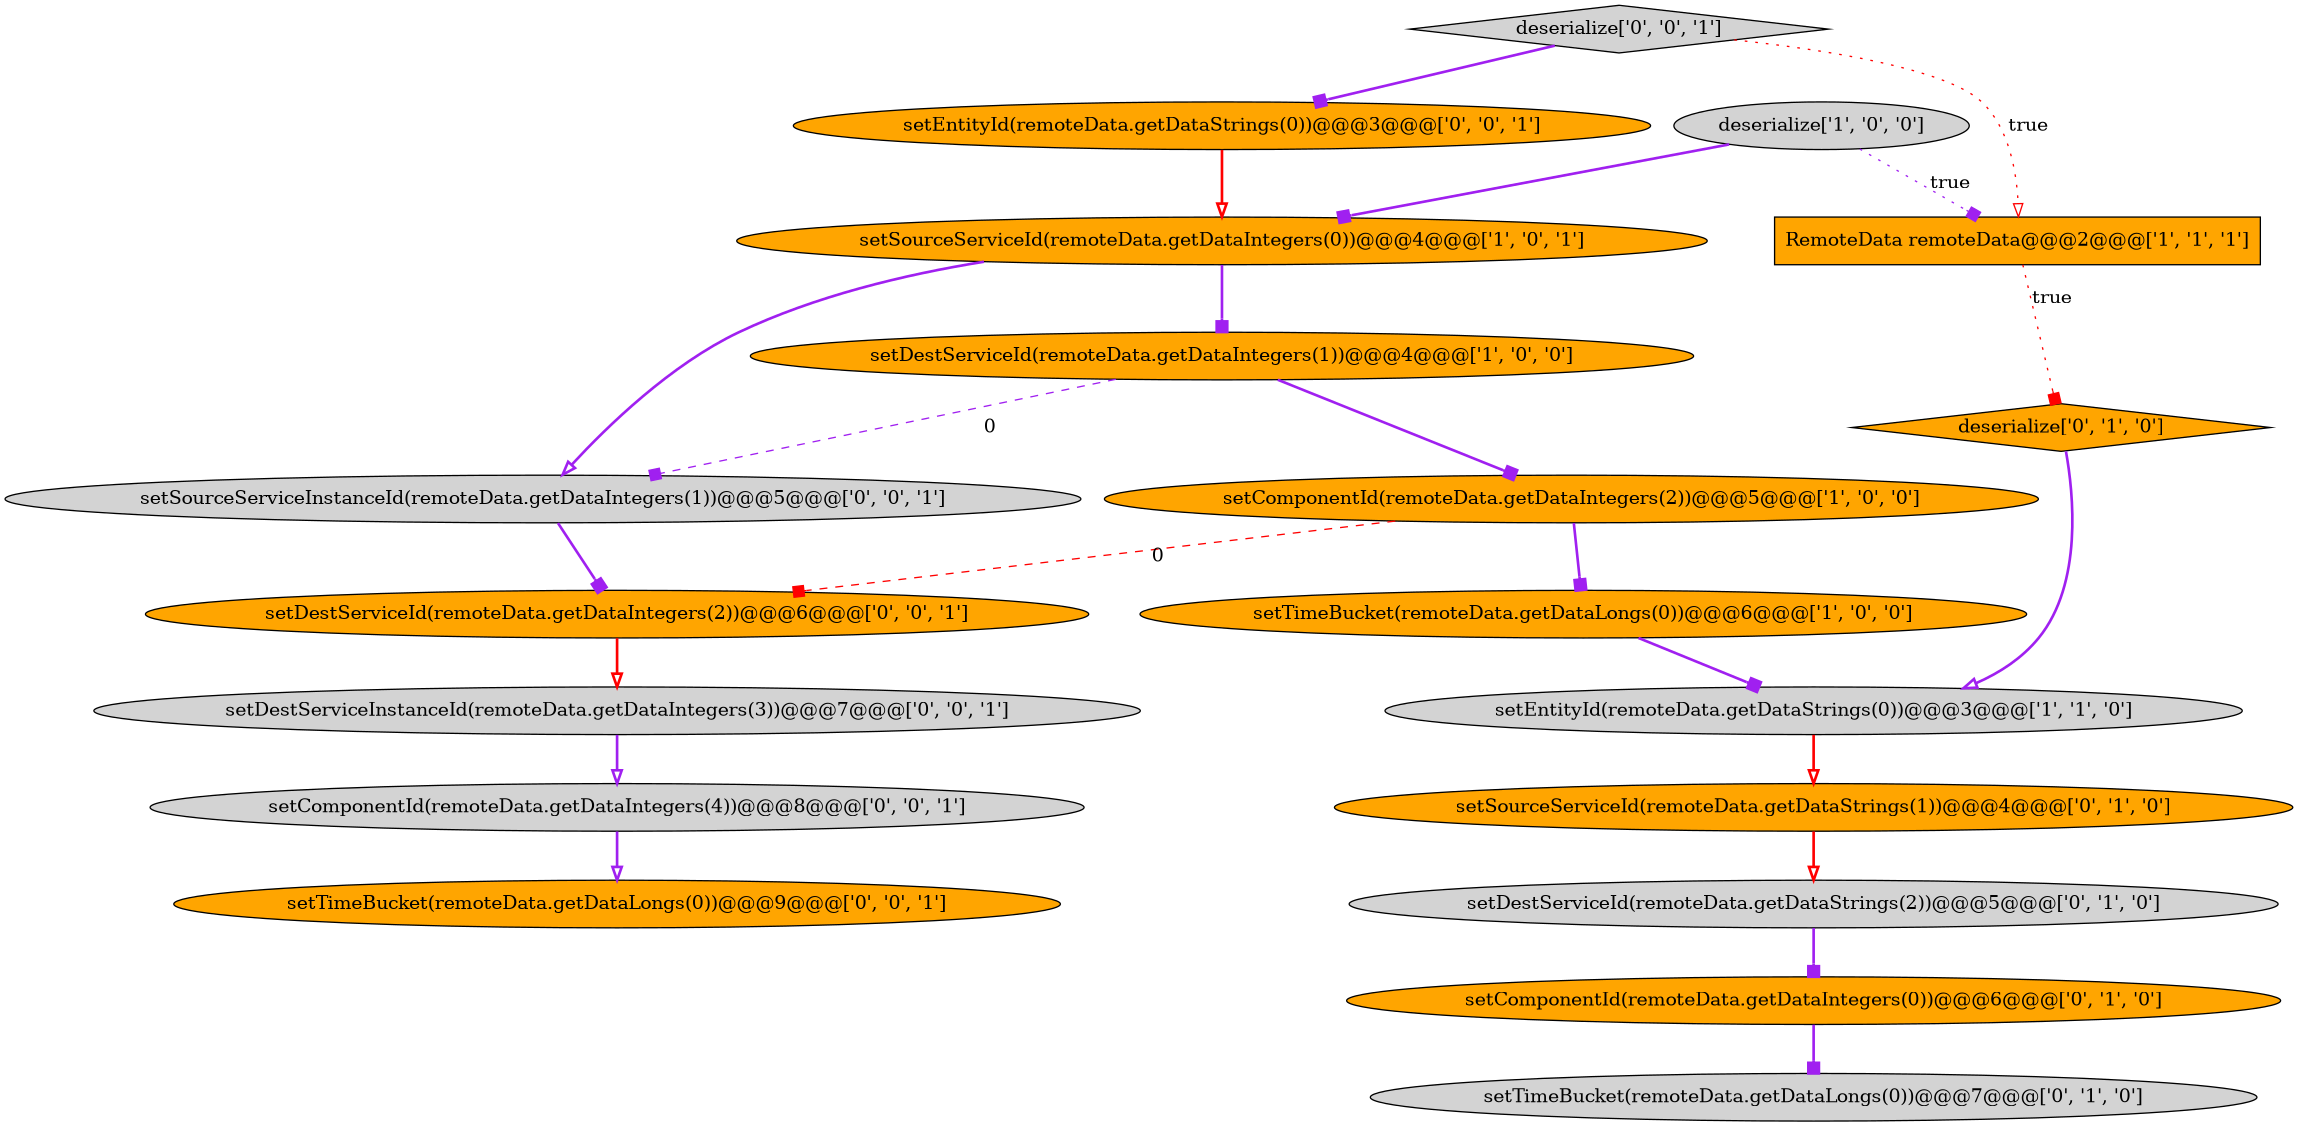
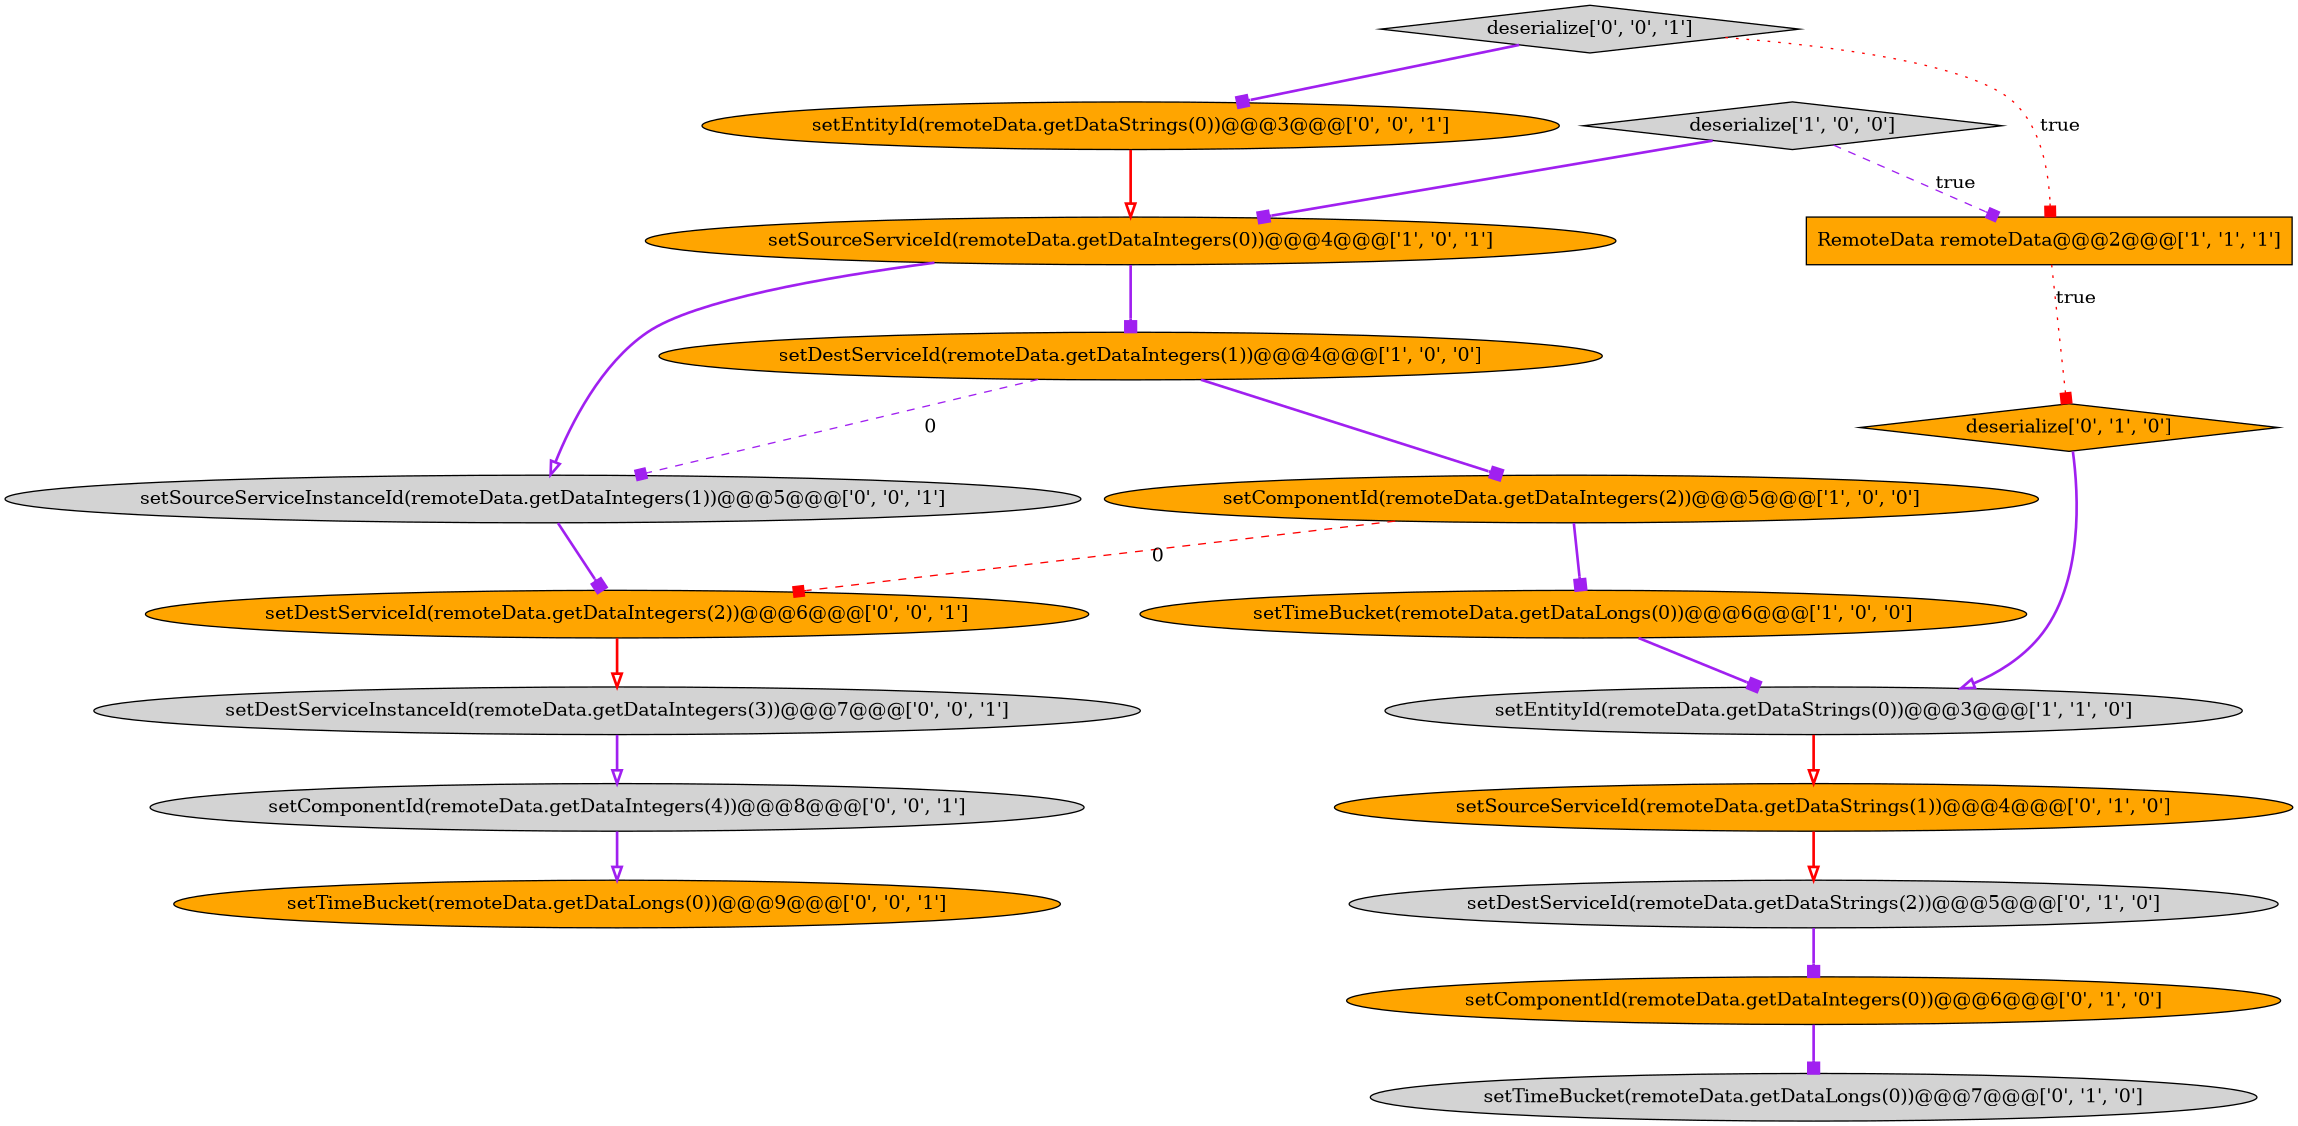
(1915, 71) -> (1928, 66)
(1822, 126) -> (1792, 126)
(1913, 180) -> (1909, 178)
